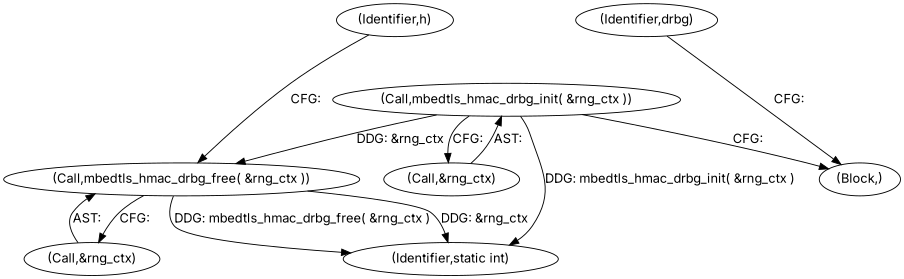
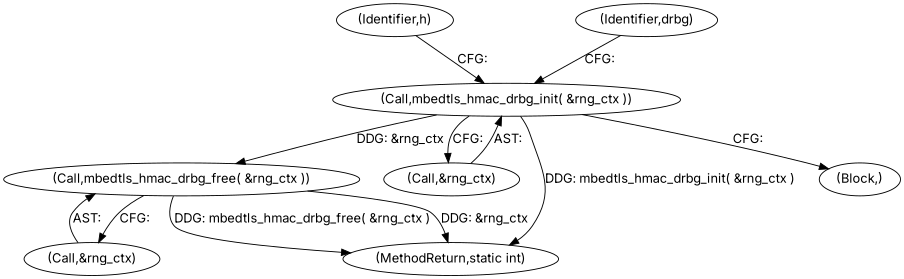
(282, 90) -> (446, 57)
(750, 98) -> (582, 57)
(451, 259) -> (451, 259)
